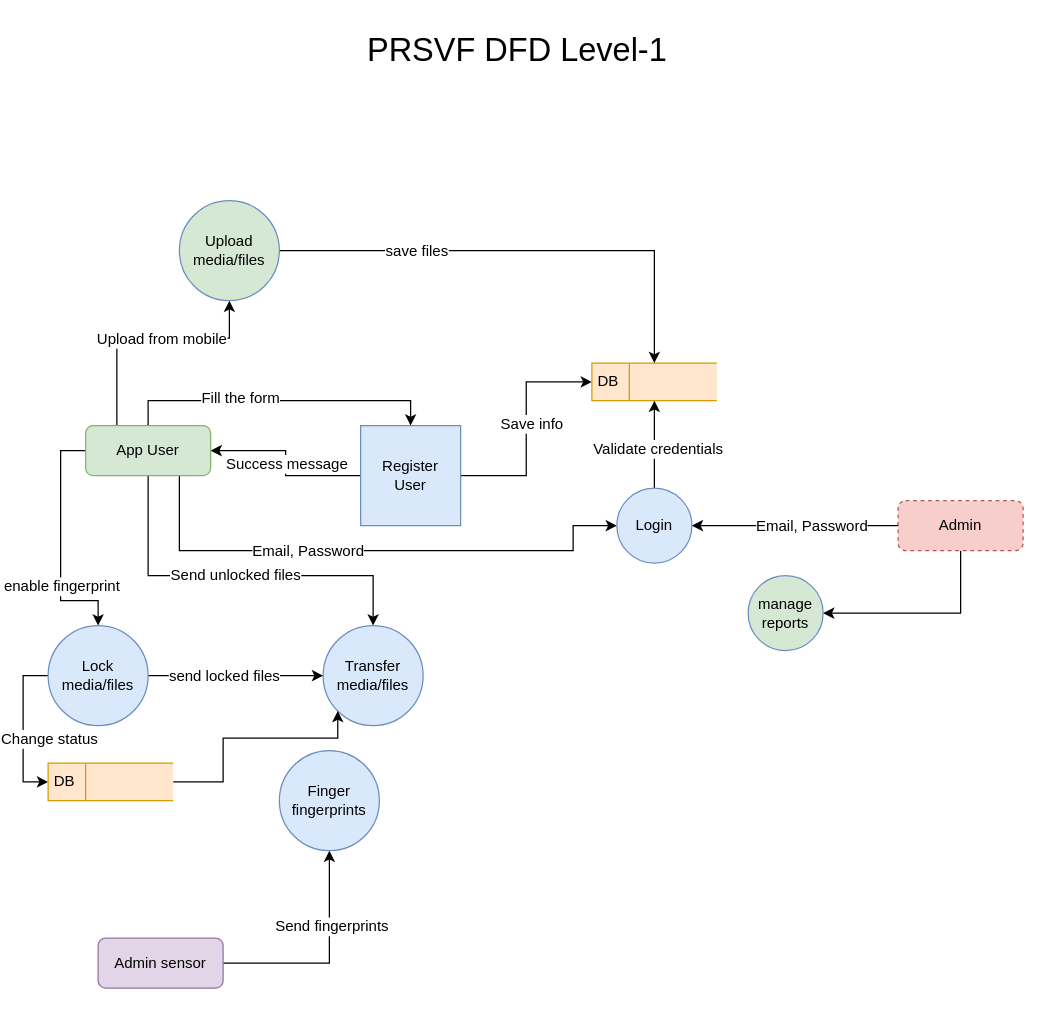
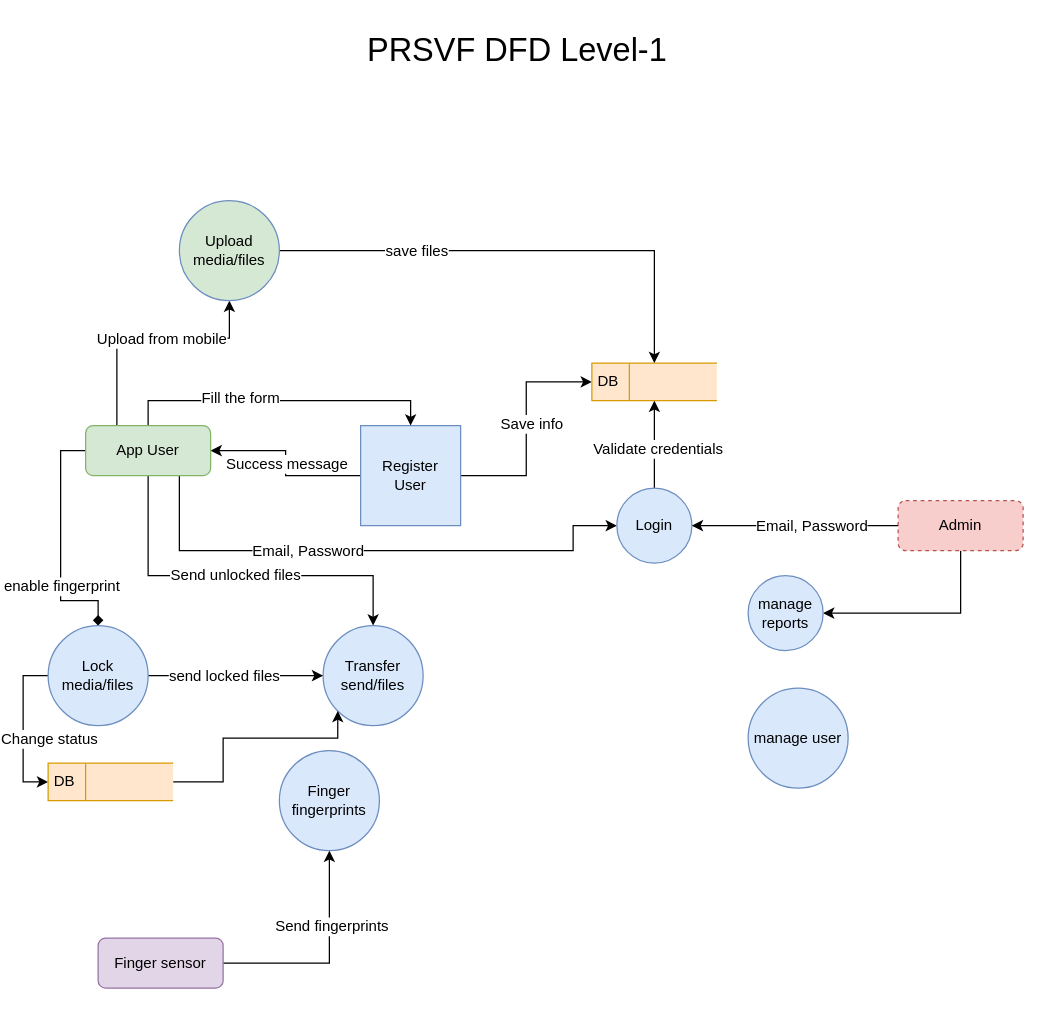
(786, 613) -> (786, 613)
(98, 616) -> (98, 615)
(373, 676) -> (373, 676)
none -> (798, 738)
(161, 963) -> (161, 963)
